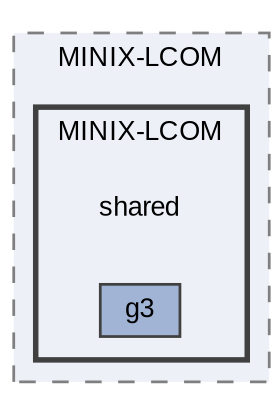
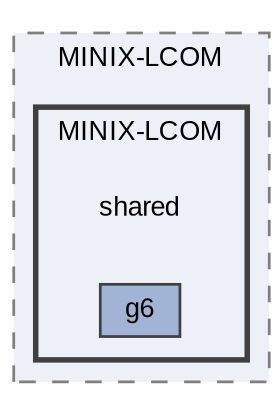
(140, 310) -> (140, 310)
